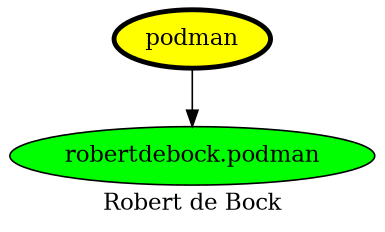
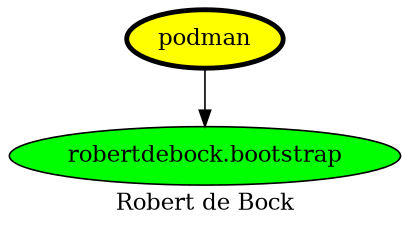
(192, 156) -> (205, 156)
